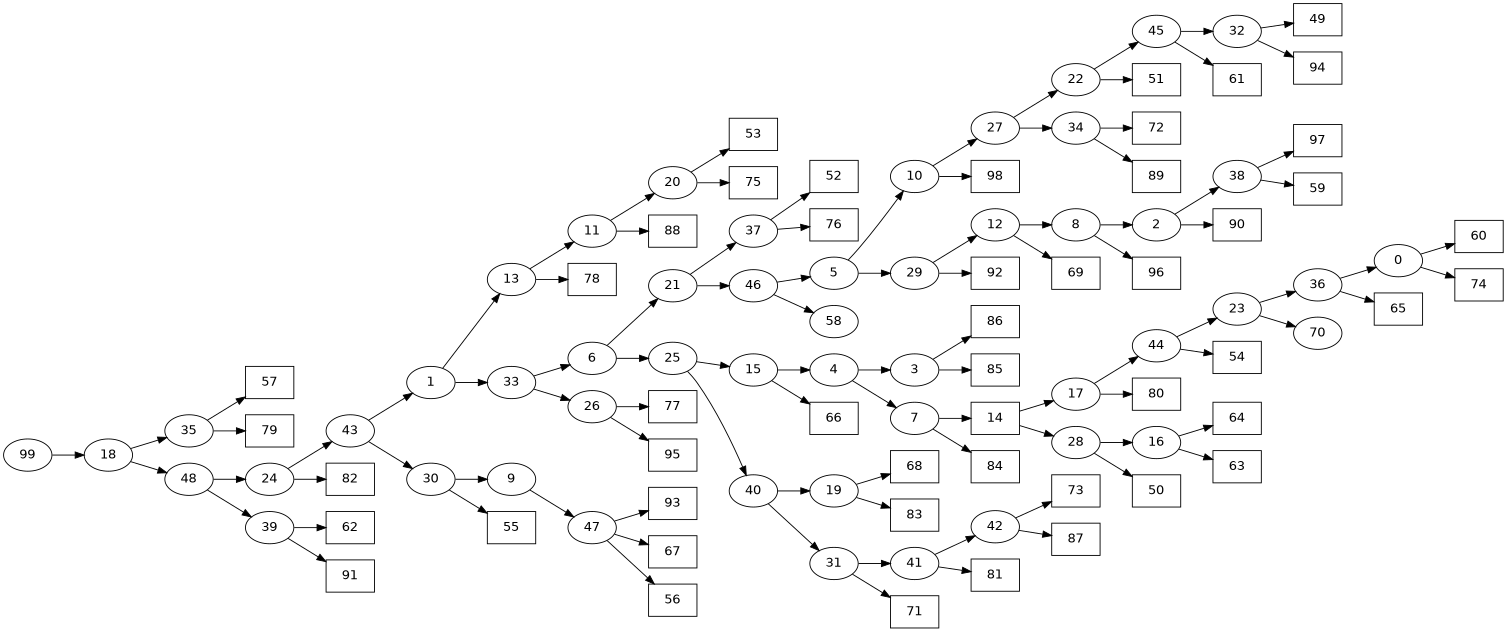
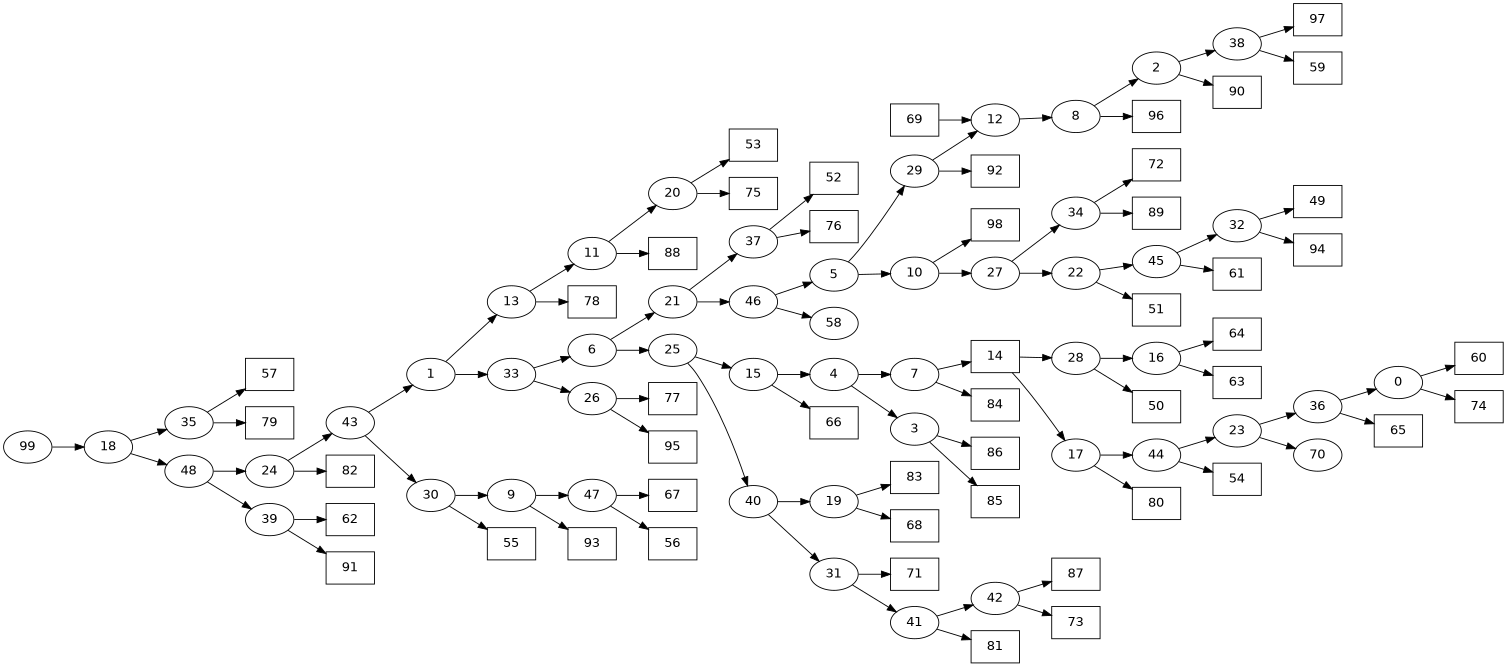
(1029, 245) -> (951, 120)
(627, 517) -> (545, 515)
